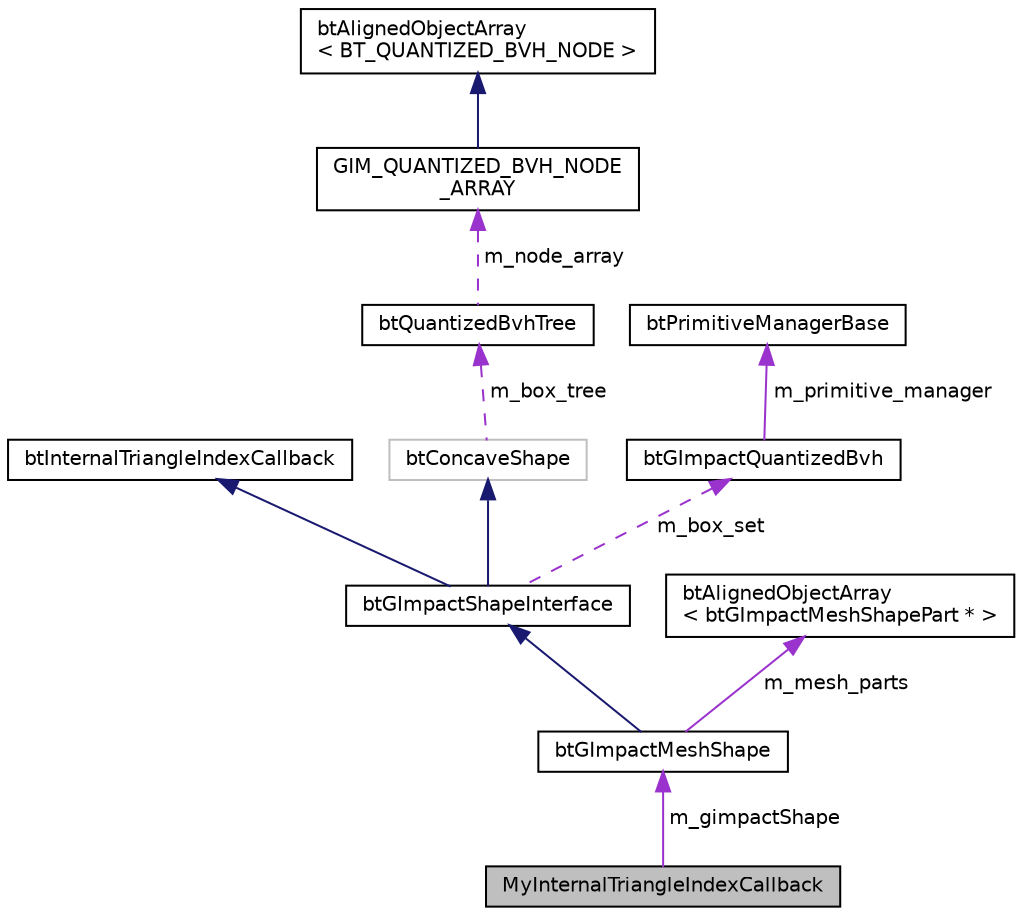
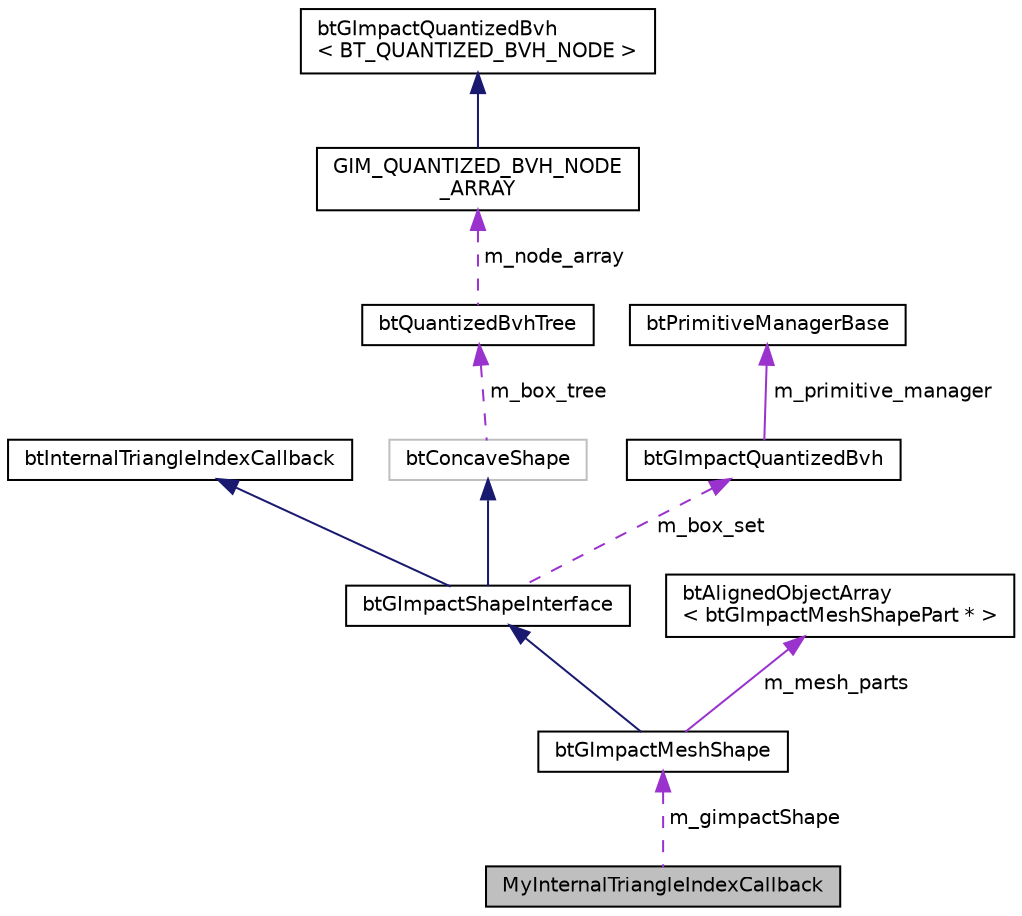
(478, 41) -> (478, 41)
(663, 829) -> (663, 829)
